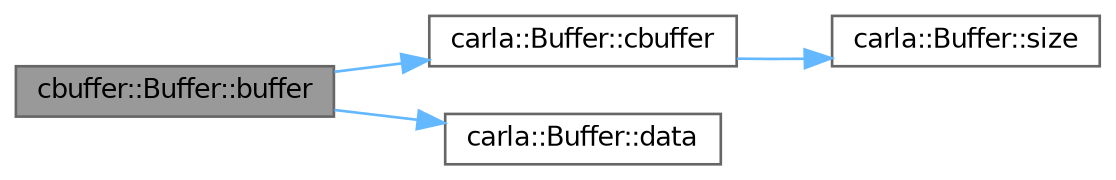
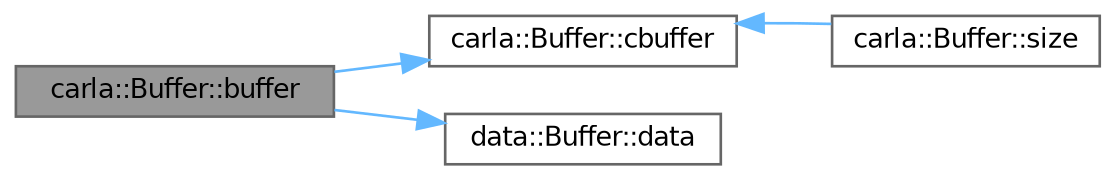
(771, 59) -> (797, 23)
(175, 91) -> (175, 91)
(583, 139) -> (583, 139)
